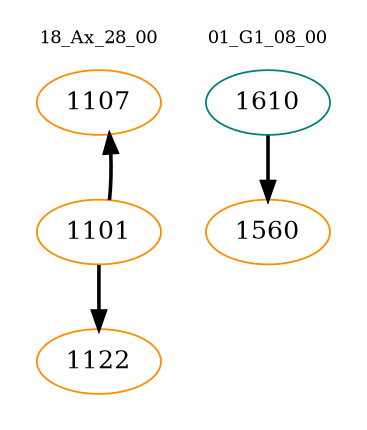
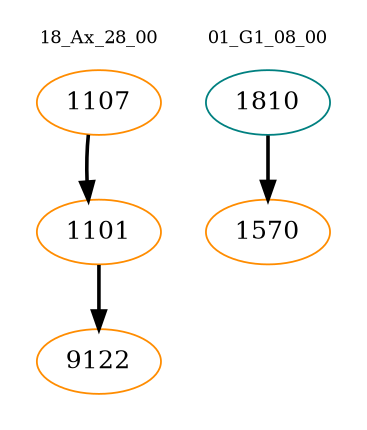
(268, 103) -> (268, 103)
(111, 177) -> (87, 158)
(268, 232) -> (268, 232)
(99, 362) -> (99, 362)
